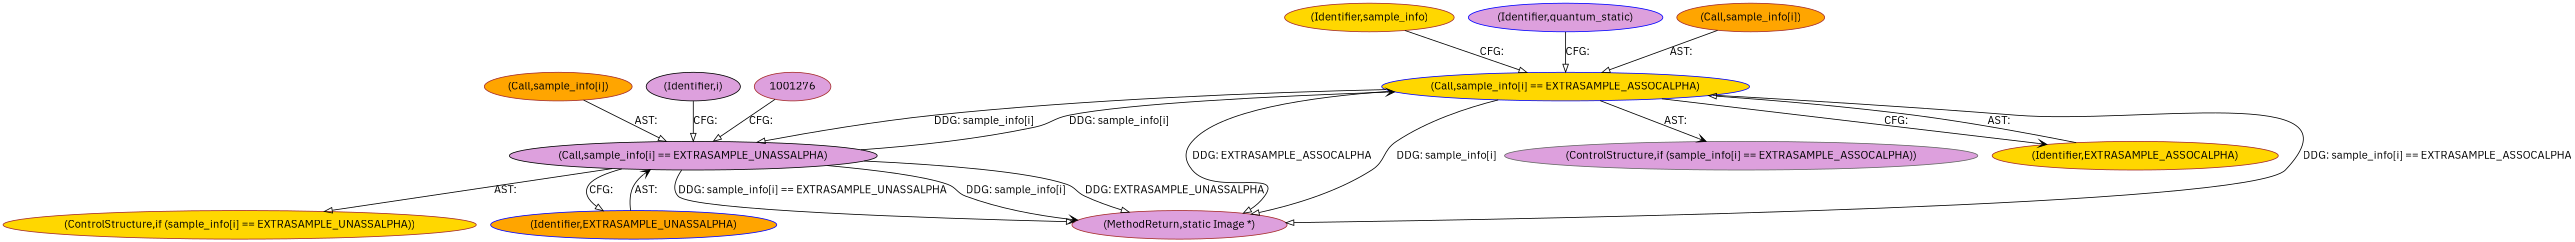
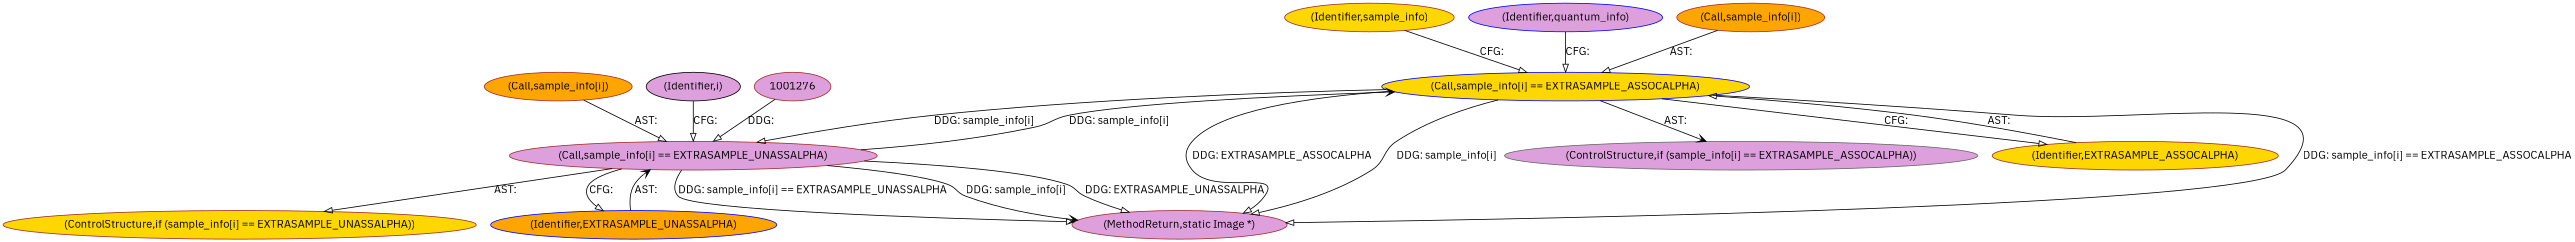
(1566, 17) -> (1566, 17)
(762, 121) -> (762, 121)
(1850, 121) -> (1850, 121)
(693, 156) -> (693, 156)
